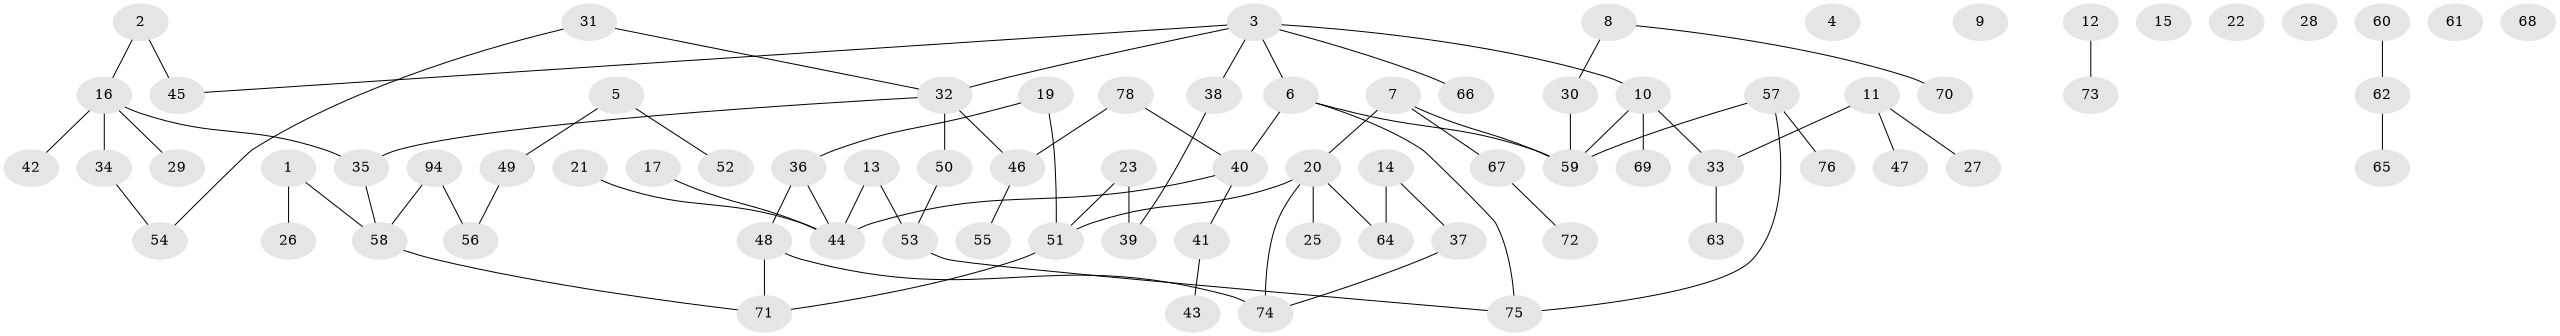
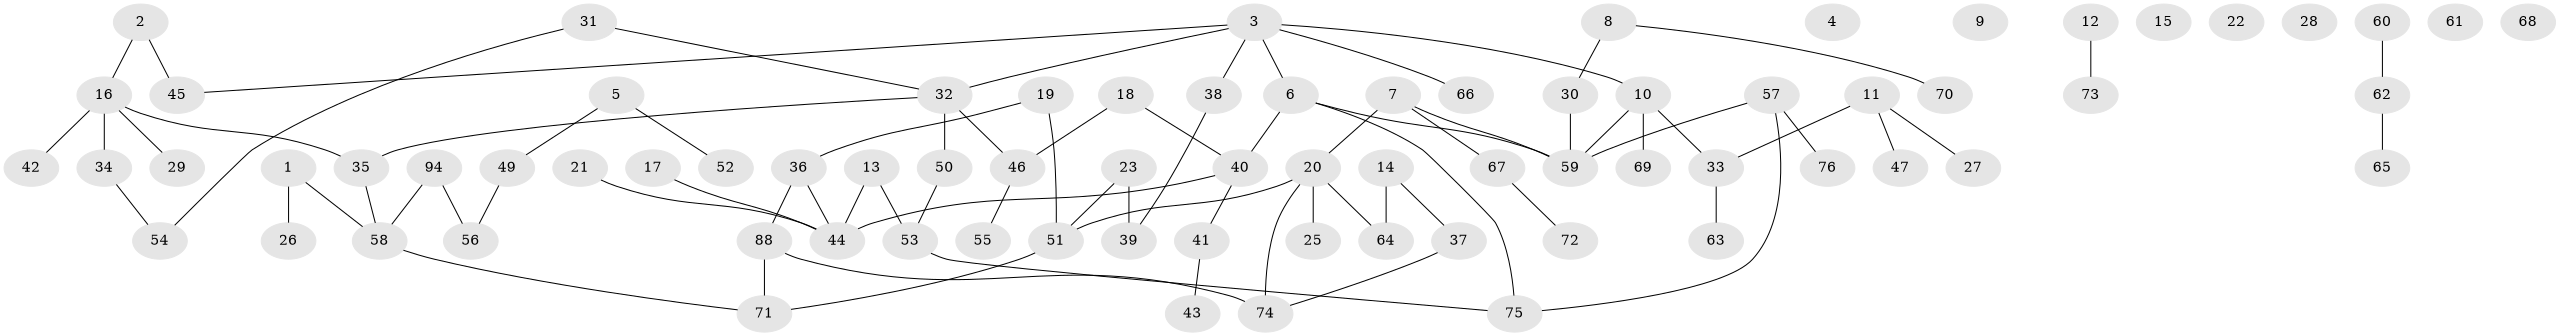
(1126, 95) -> (1126, 95)
(764, 241) -> (764, 241)
